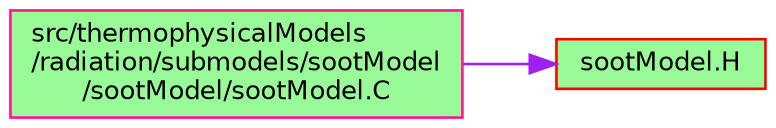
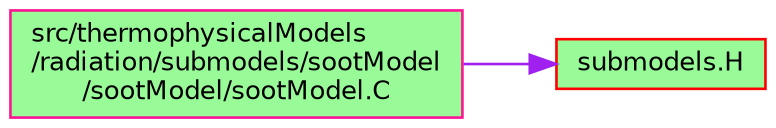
(661, 64) -> (661, 64)
